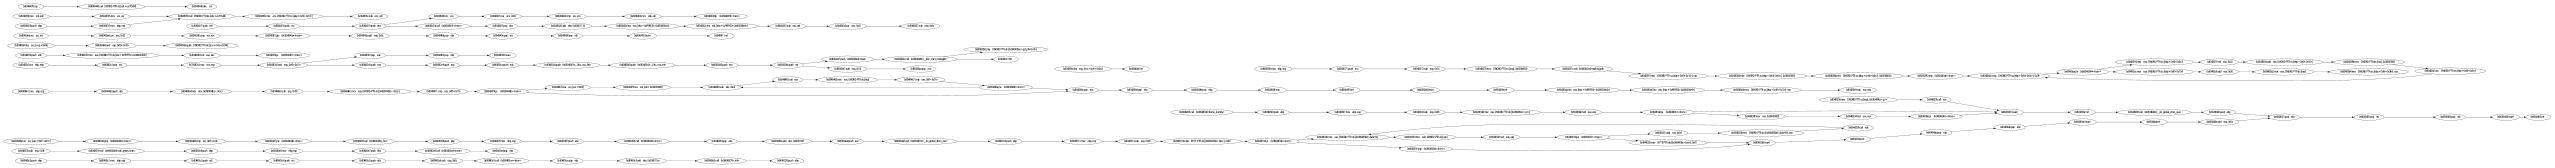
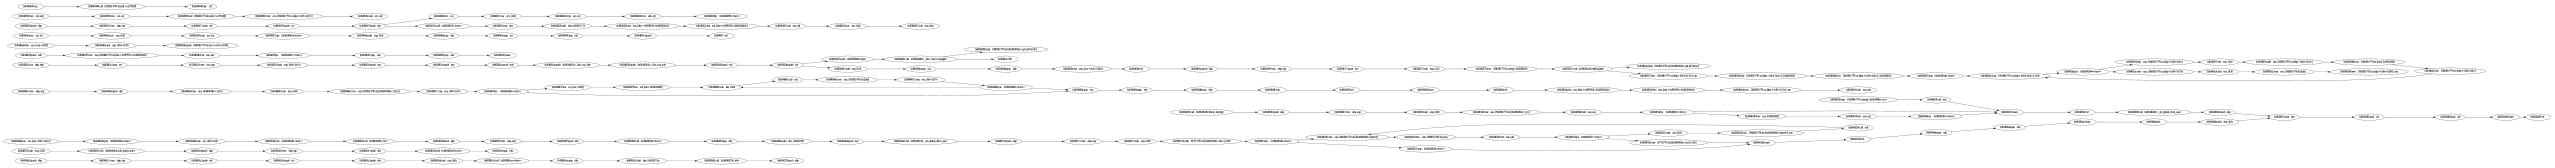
(153, 22) -> (158, 26)
(643, 36) -> (643, 36)
(328, 60) -> (331, 55)
none -> (1668, 66)
none -> (1006, 69)
none -> (1202, 69)
